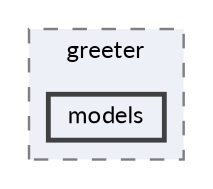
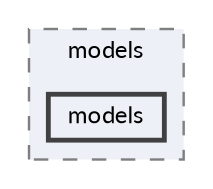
(106, 52) -> (106, 52)
